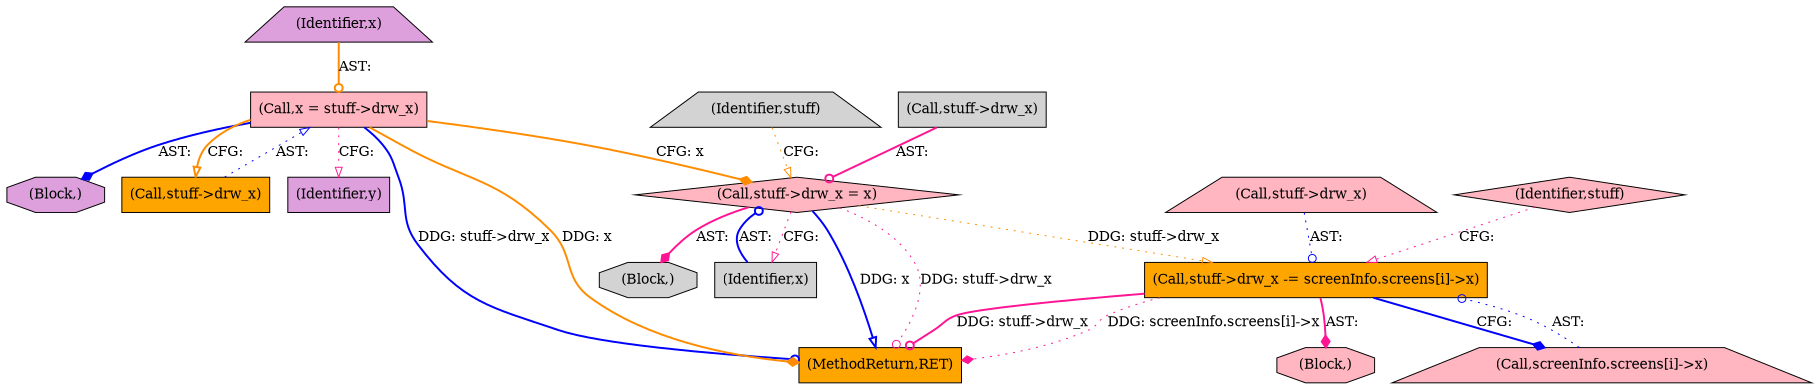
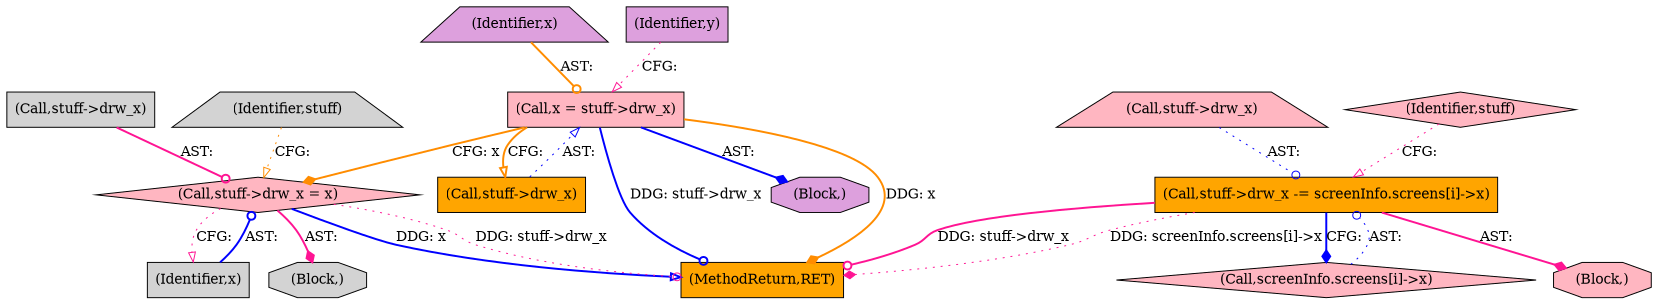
(339, 147) -> (640, 63)
(1031, 233) -> none
(1602, 365) -> (1326, 280)
